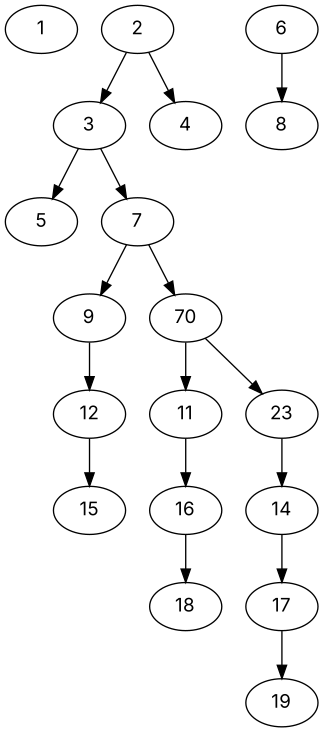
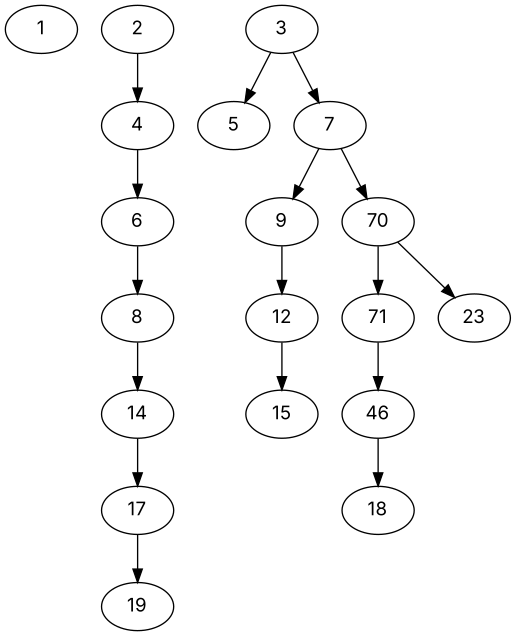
(117, 72) -> none
none -> (138, 167)
(186, 414) -> (378, 318)
(282, 456) -> (138, 360)
(186, 510) -> (378, 414)
